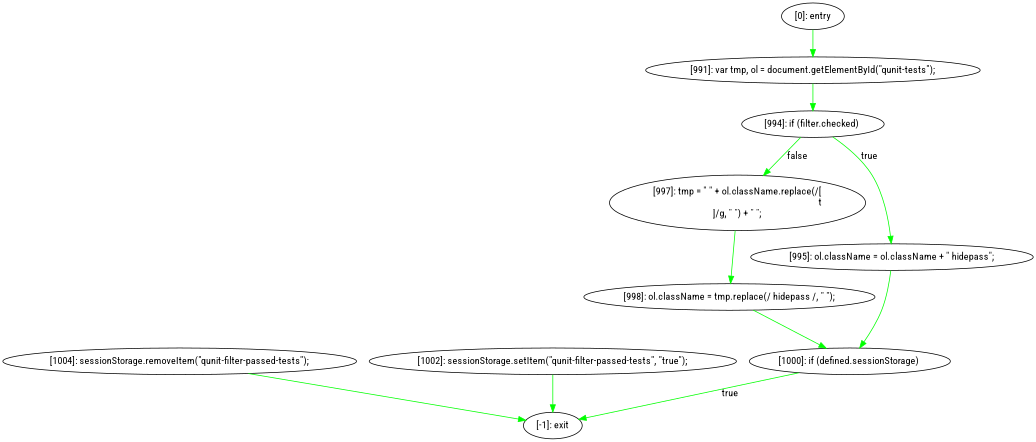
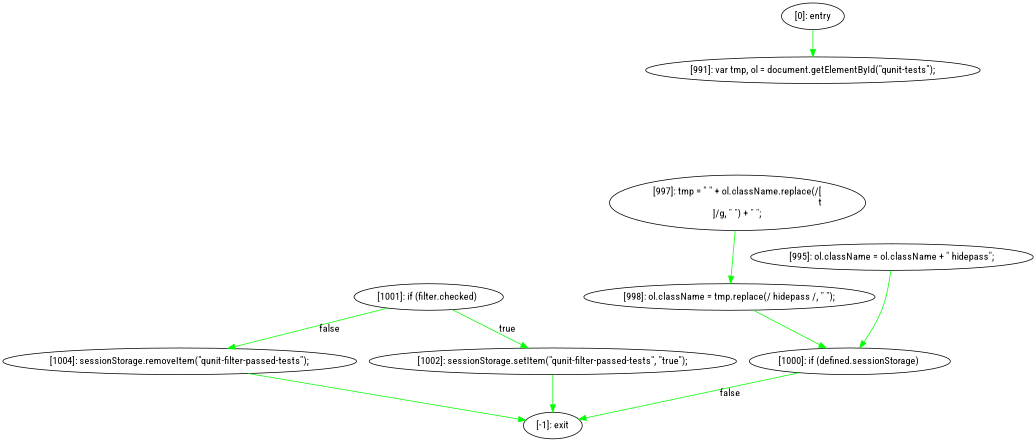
(813, 124) -> none
none -> (429, 297)
(730, 393) -> (730, 393)
